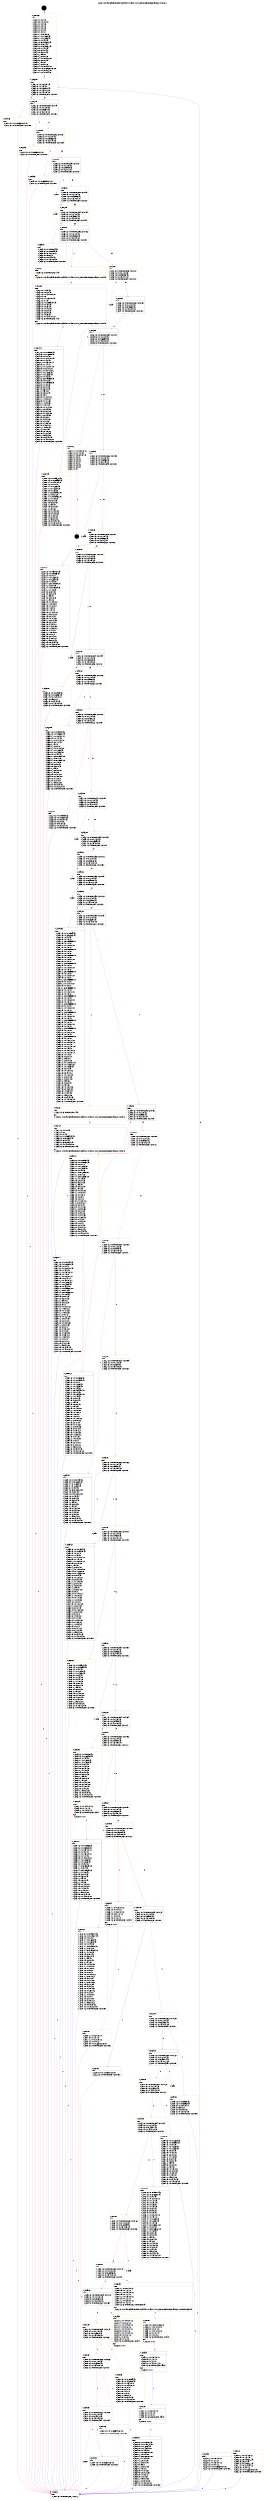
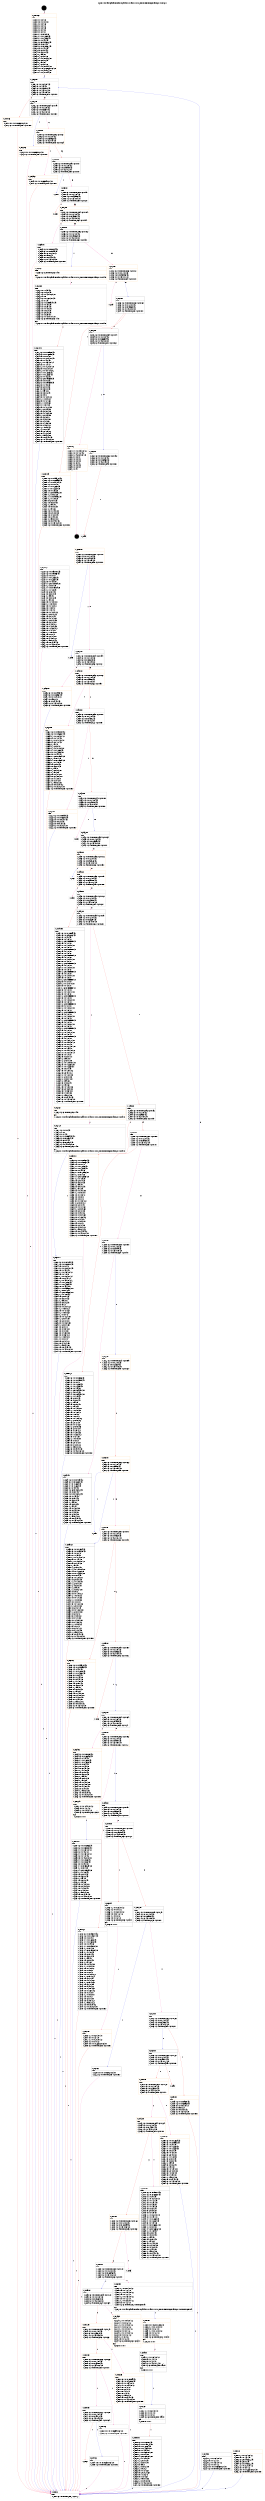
(102, 537) -> none
